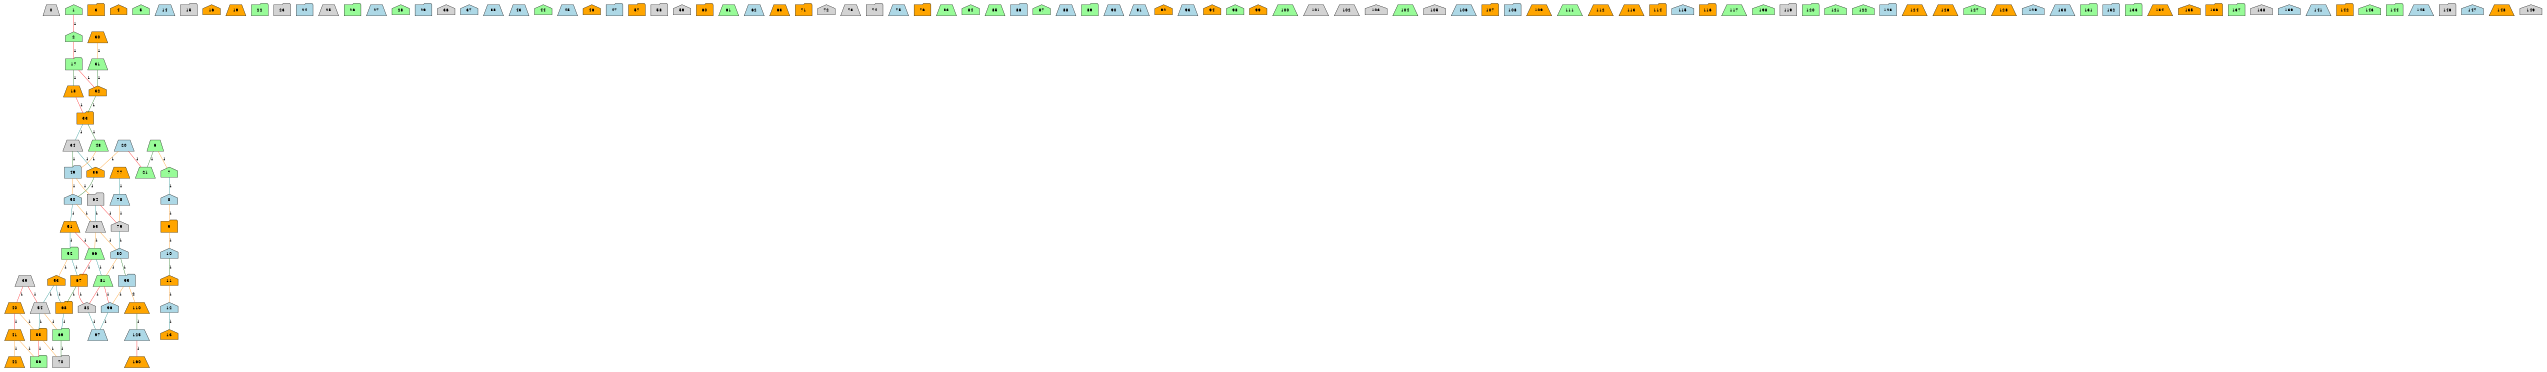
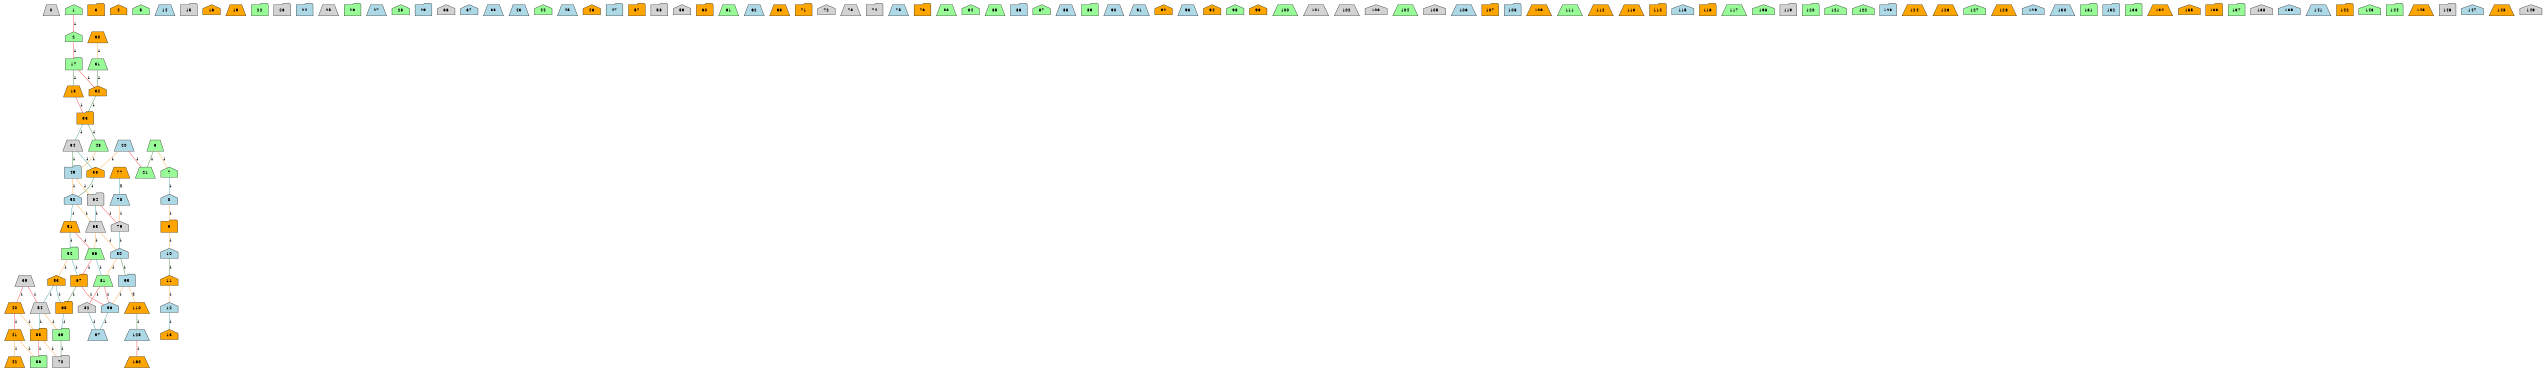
(2421, 10) -> (2421, 10)
(121, 186) -> (121, 186)
(79, 296) -> (91, 297)
